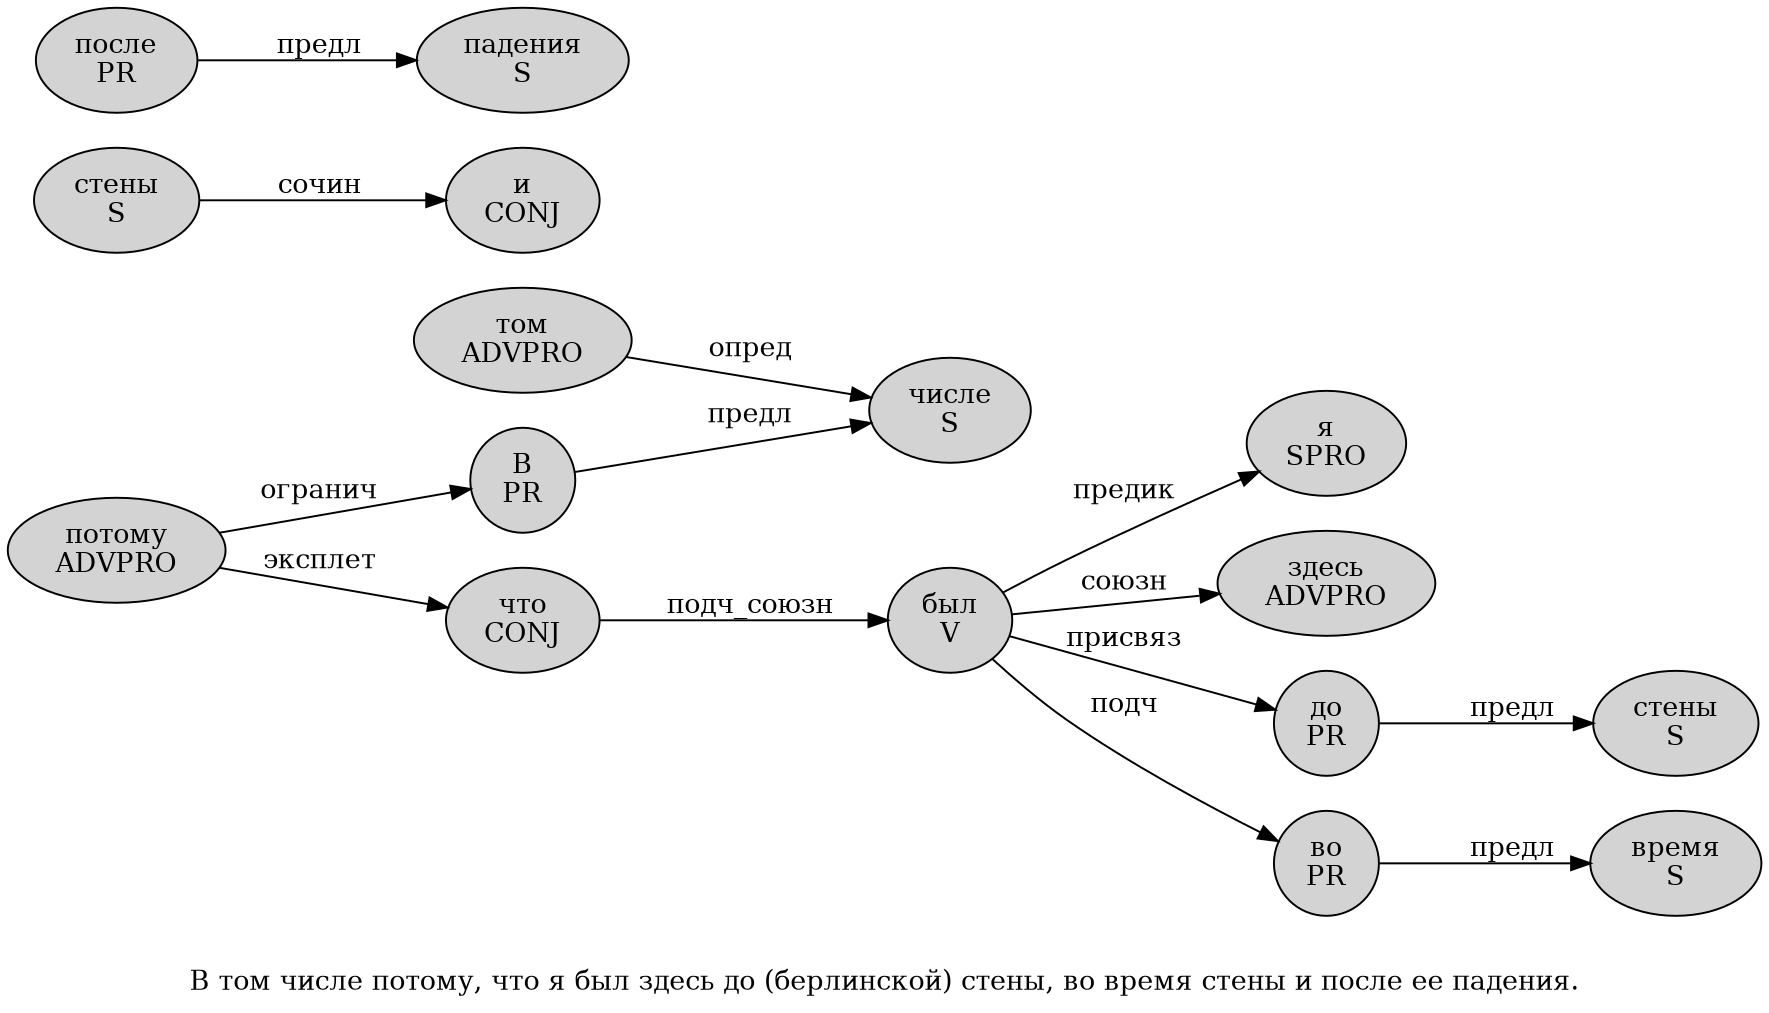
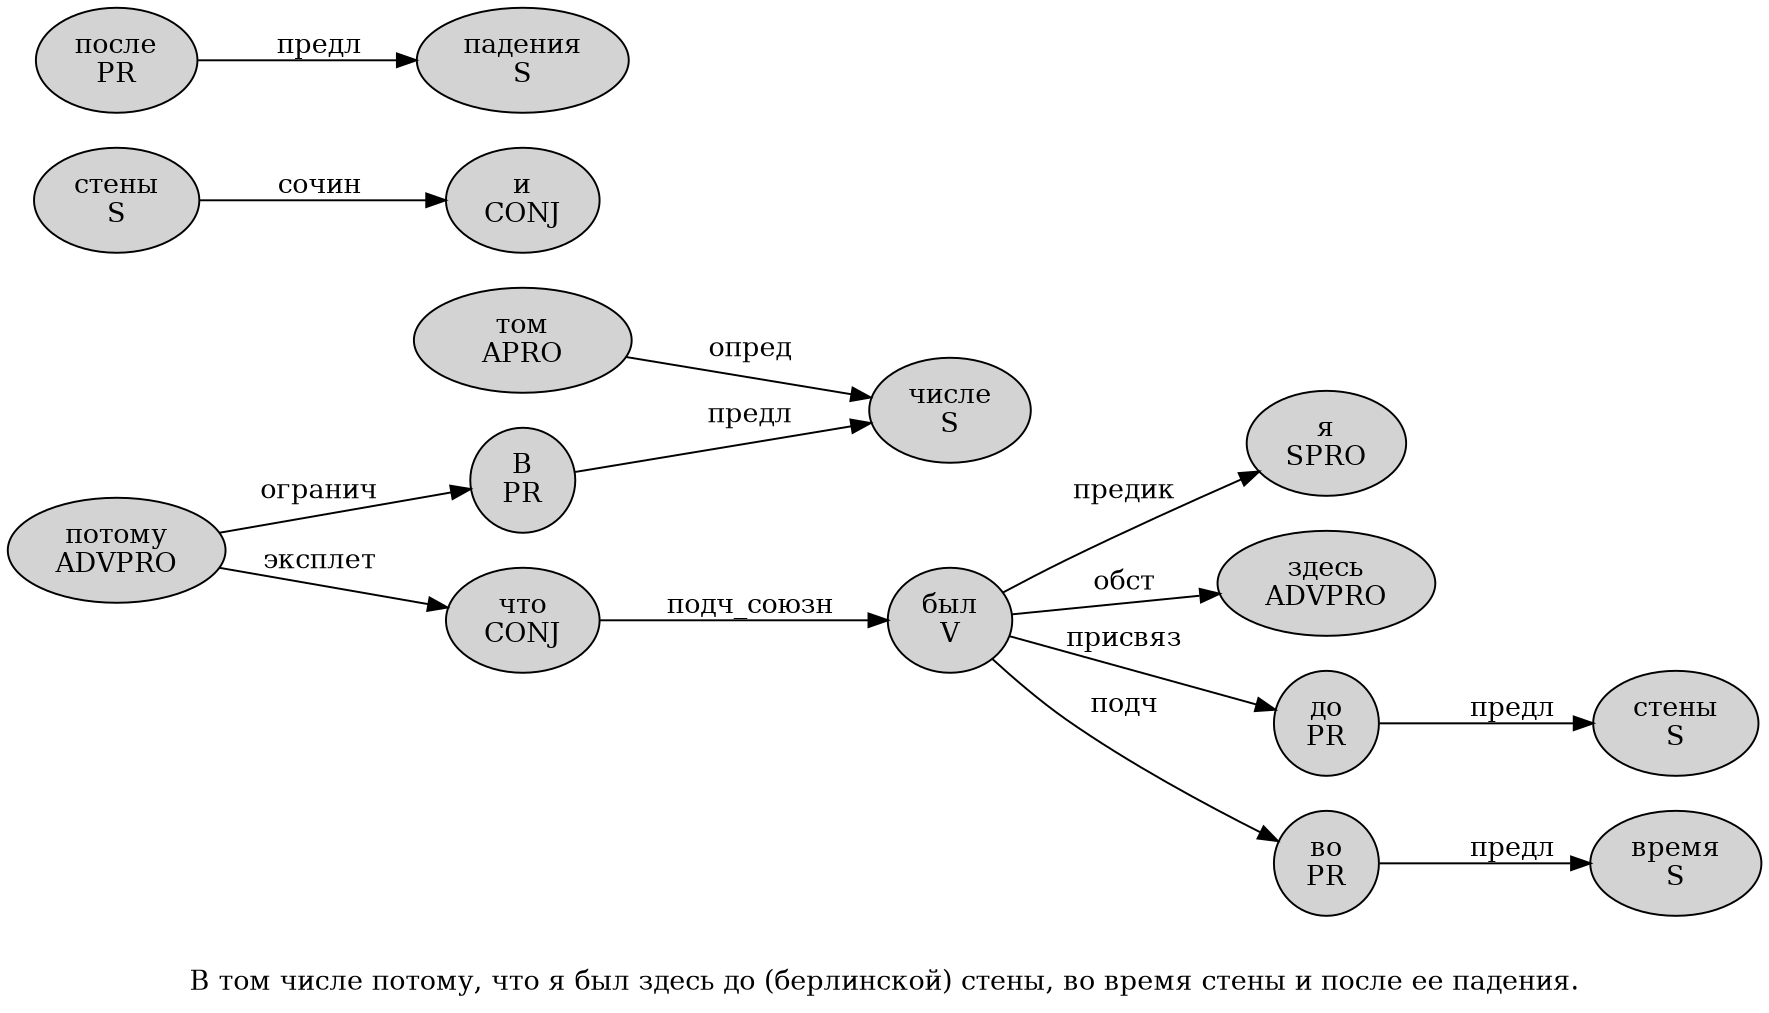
(523, 340) -> (523, 340)
(1124, 582) -> (1124, 582)
